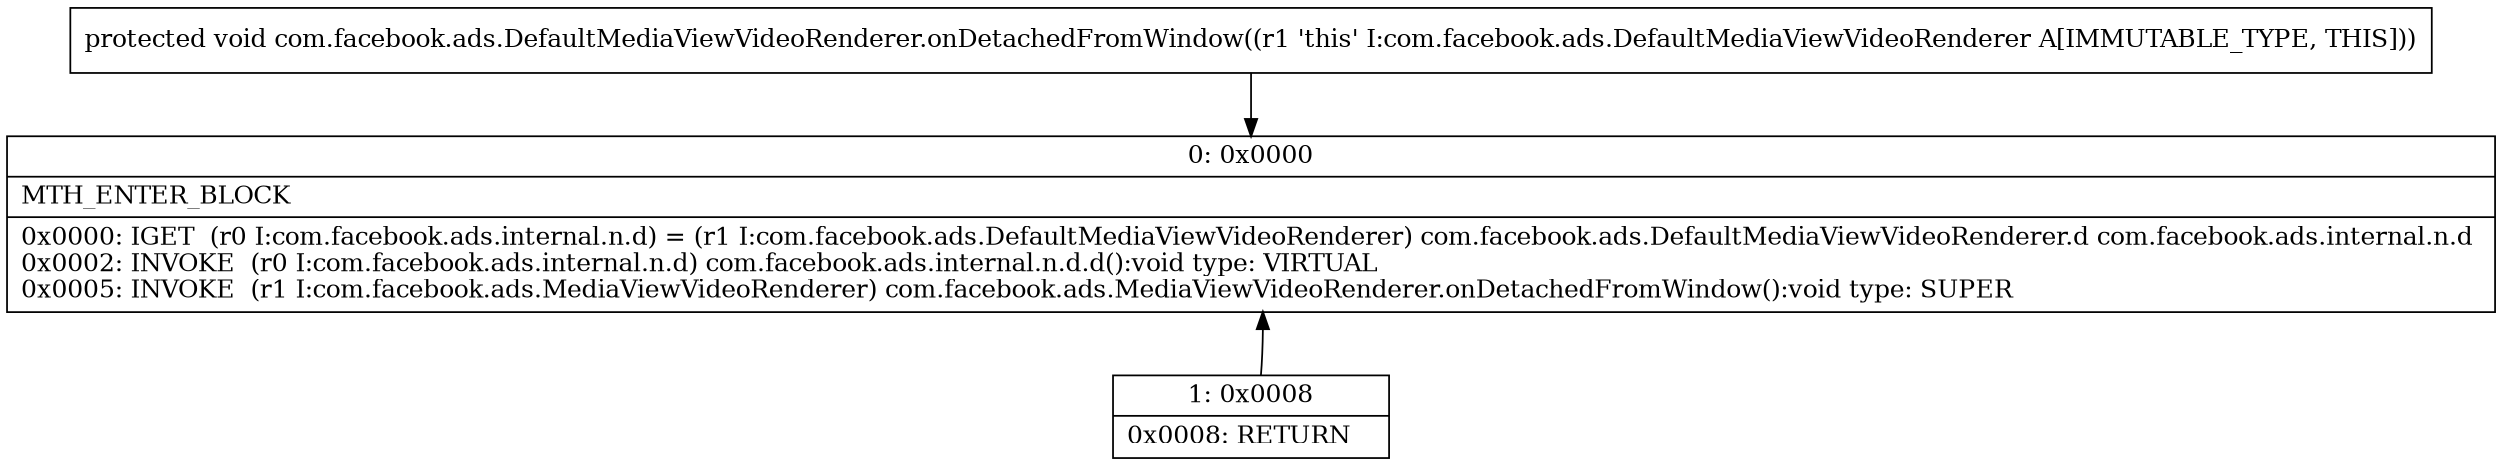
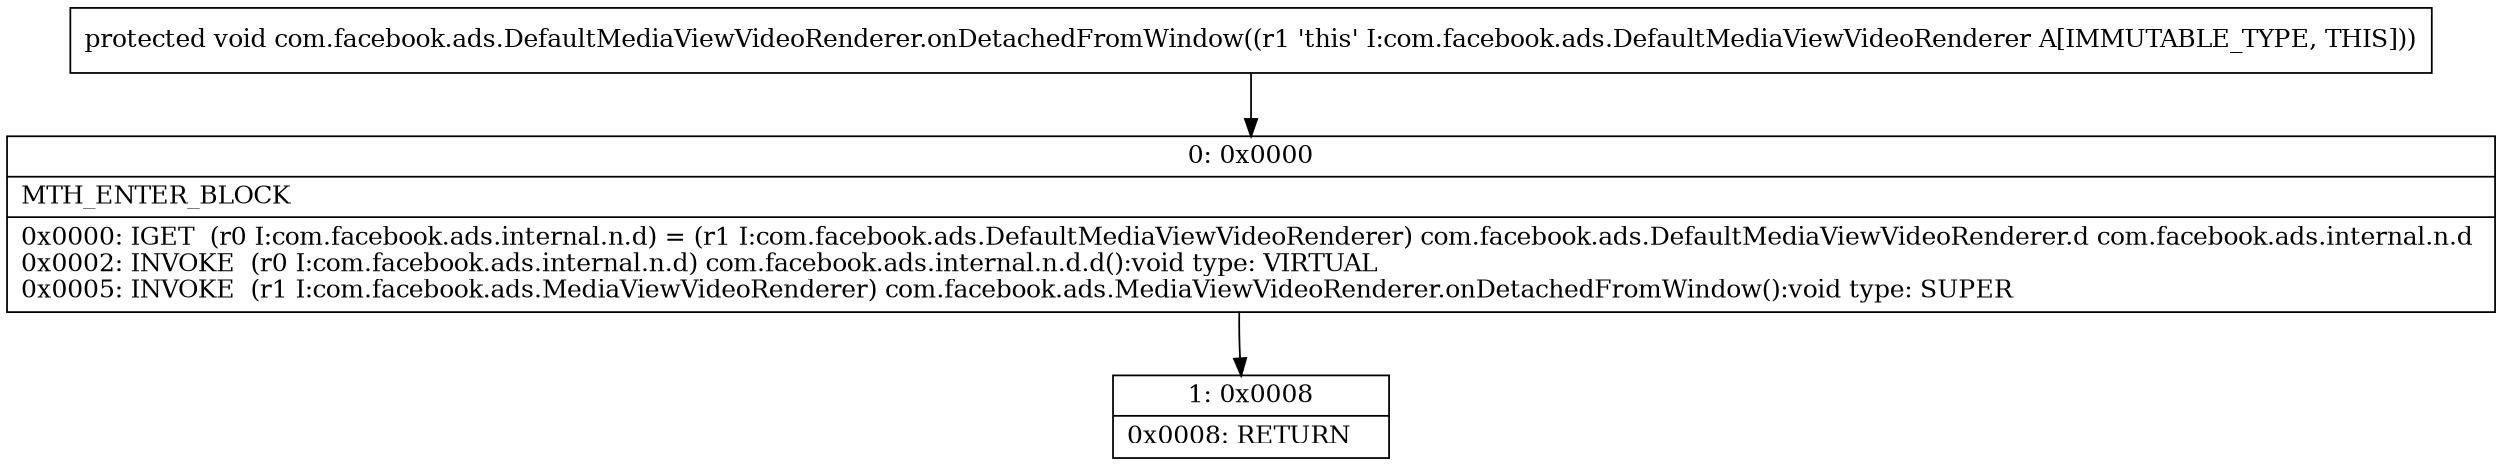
(1262, 353) -> (1239, 335)
